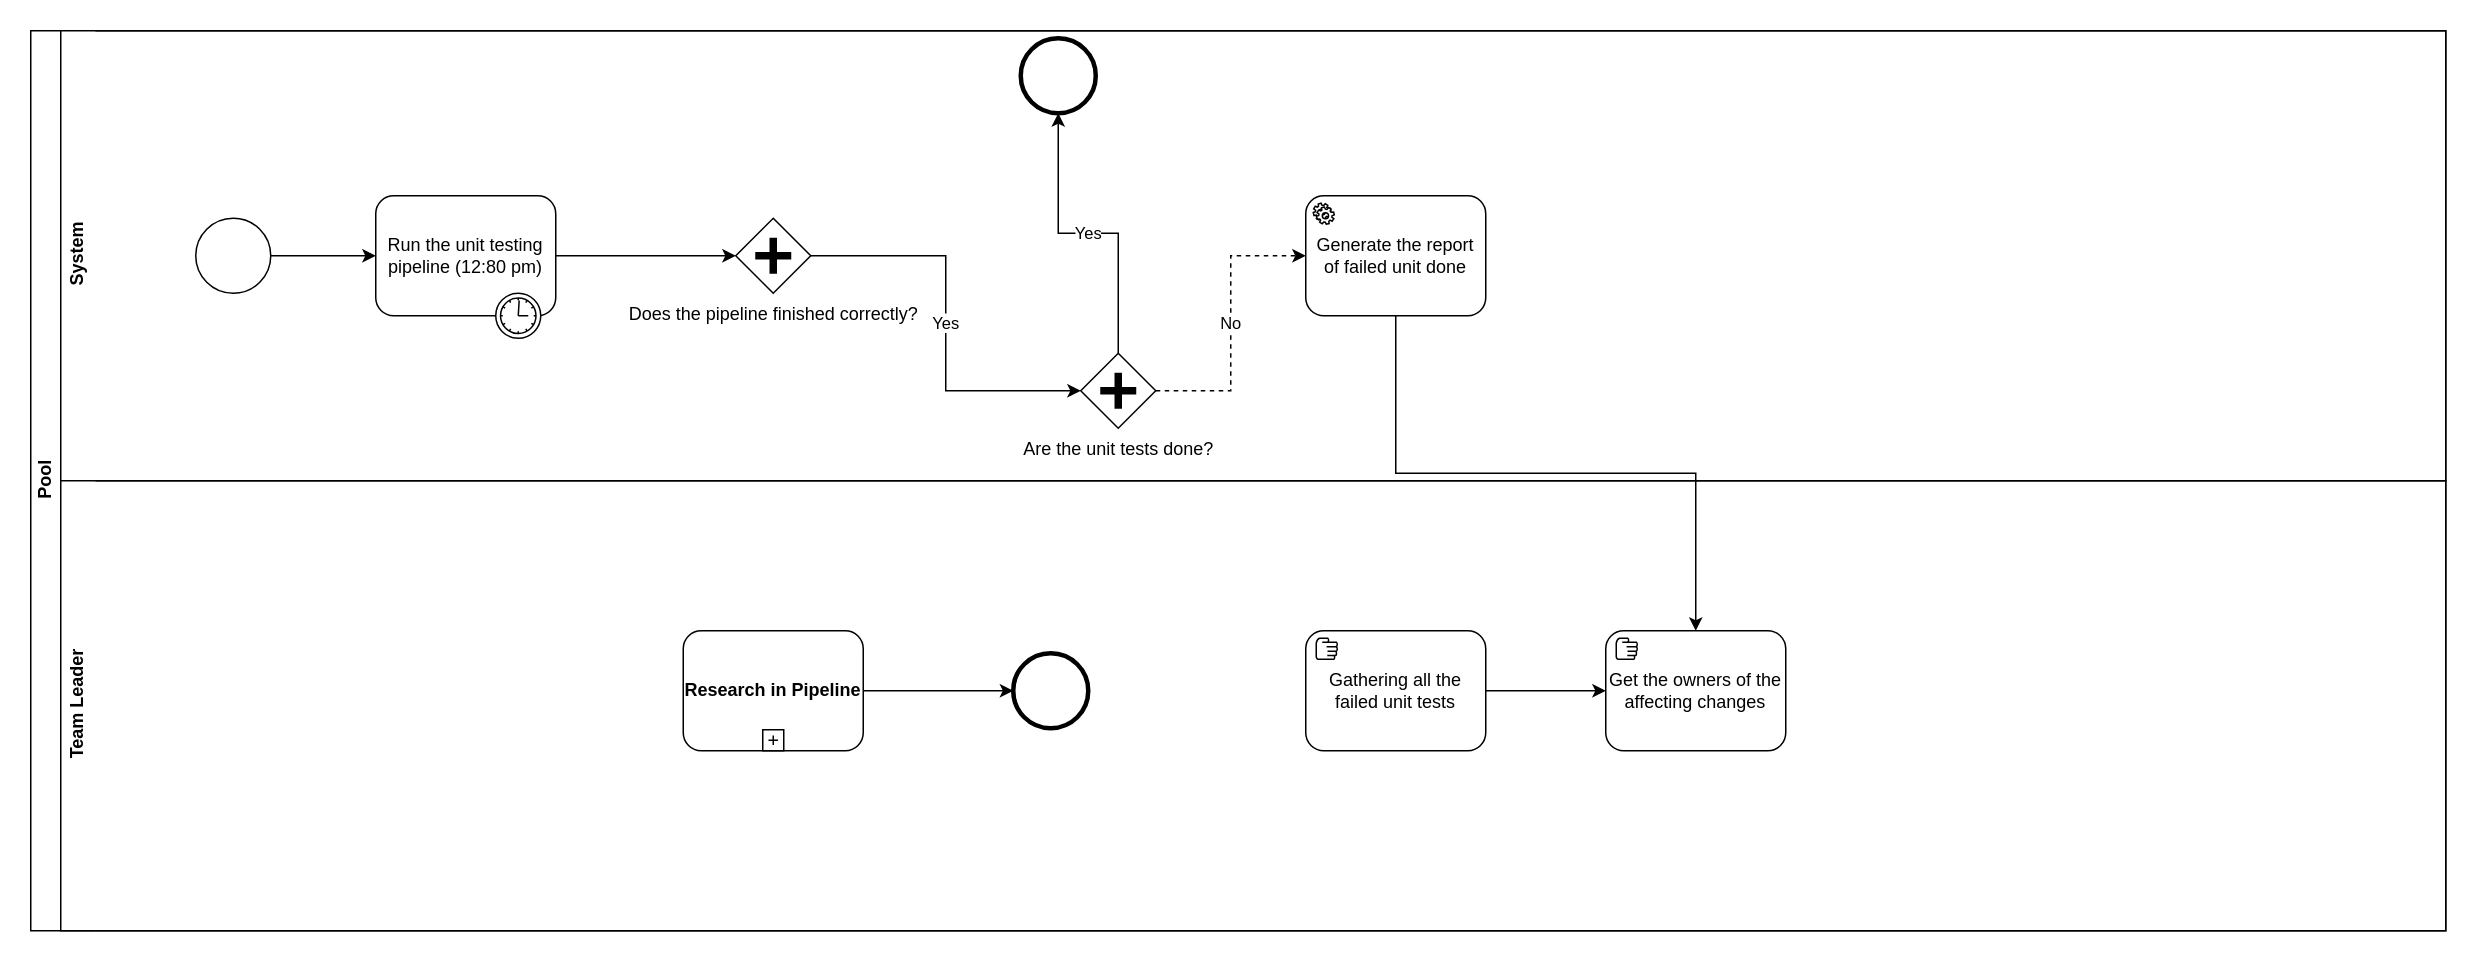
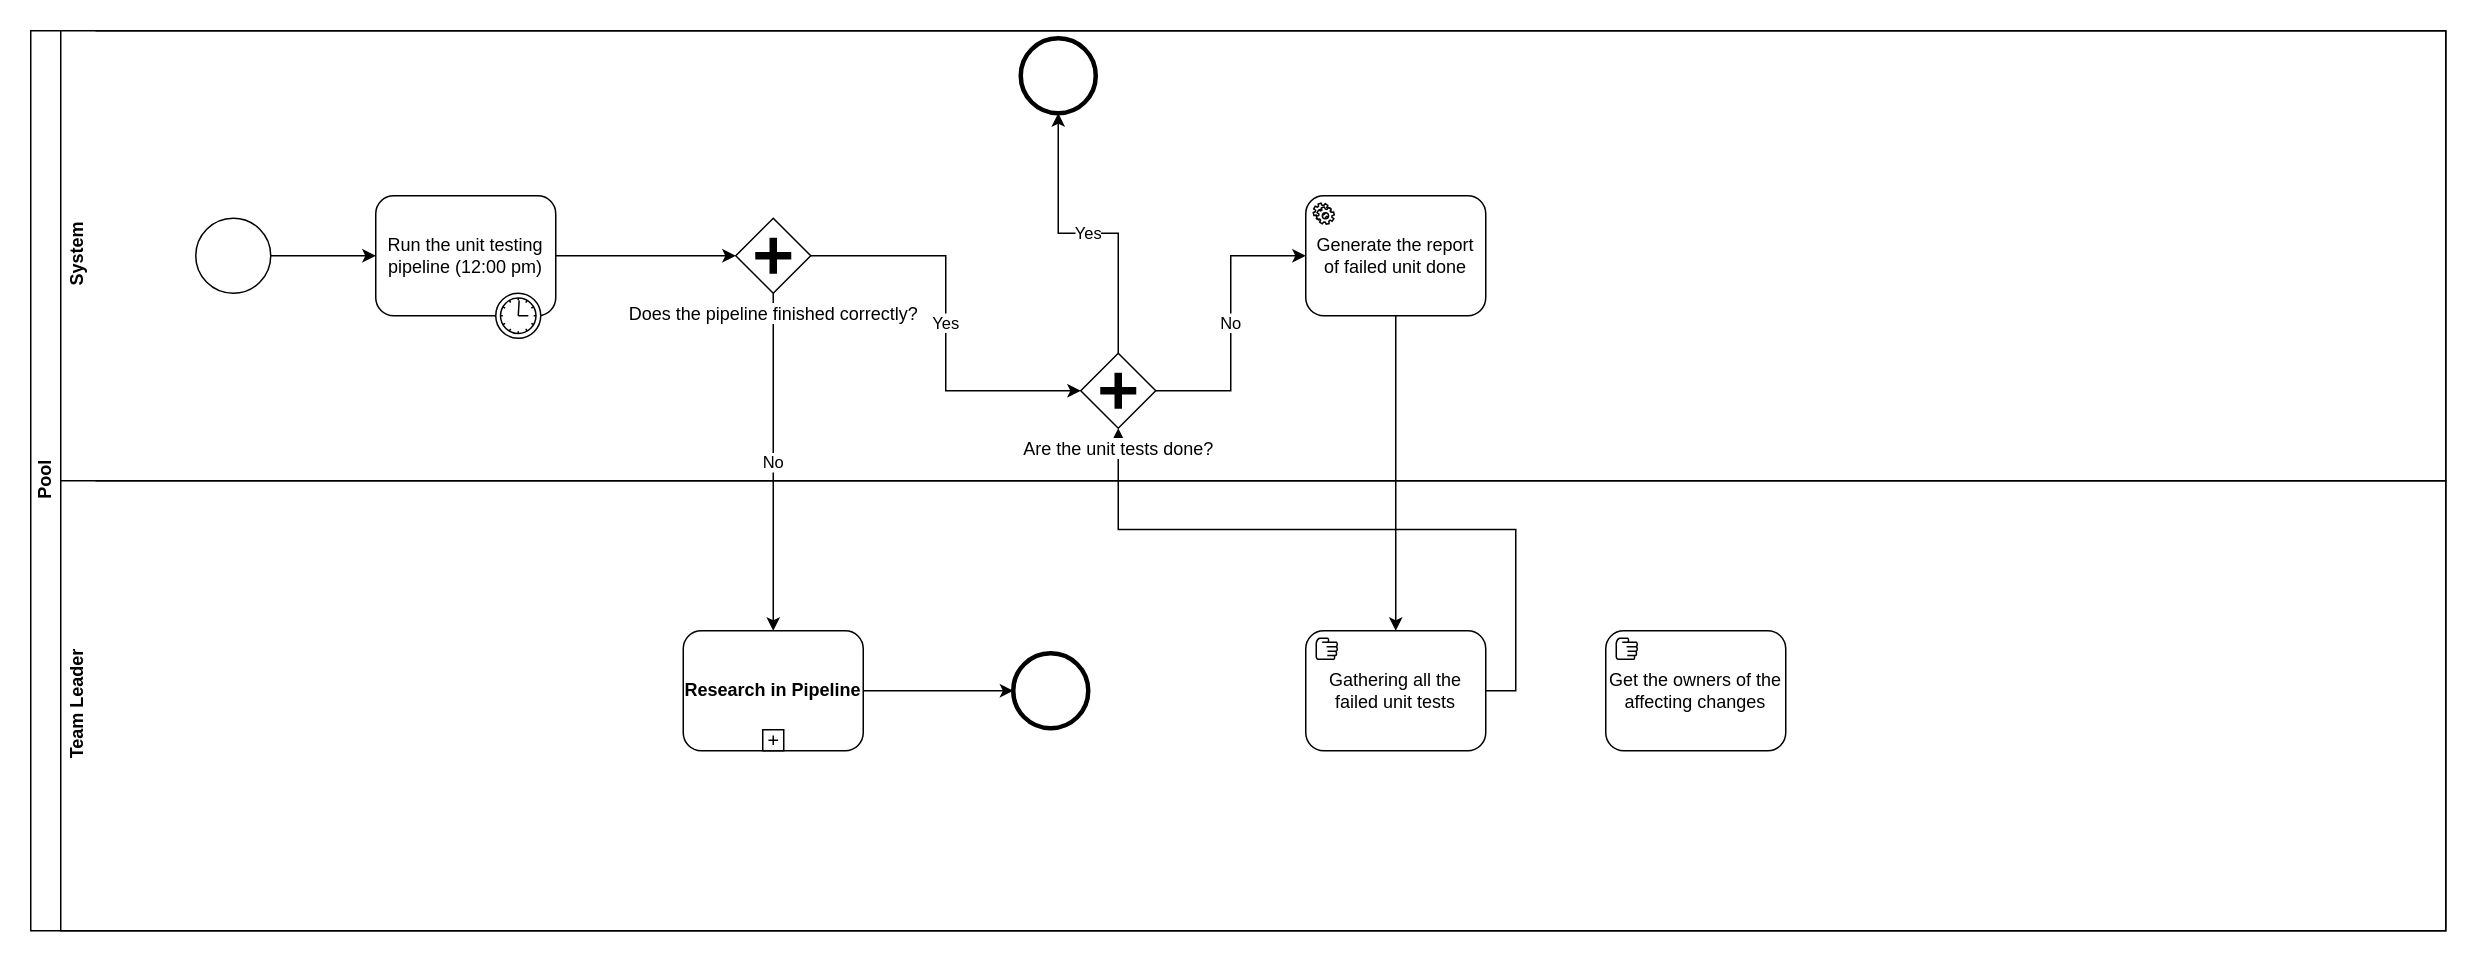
(466, 256) -> (466, 256)
(1224, 391) -> (1224, 391)
none -> (773, 472)
(1618, 473) -> (1396, 545)
(1554, 691) -> (1364, 530)
